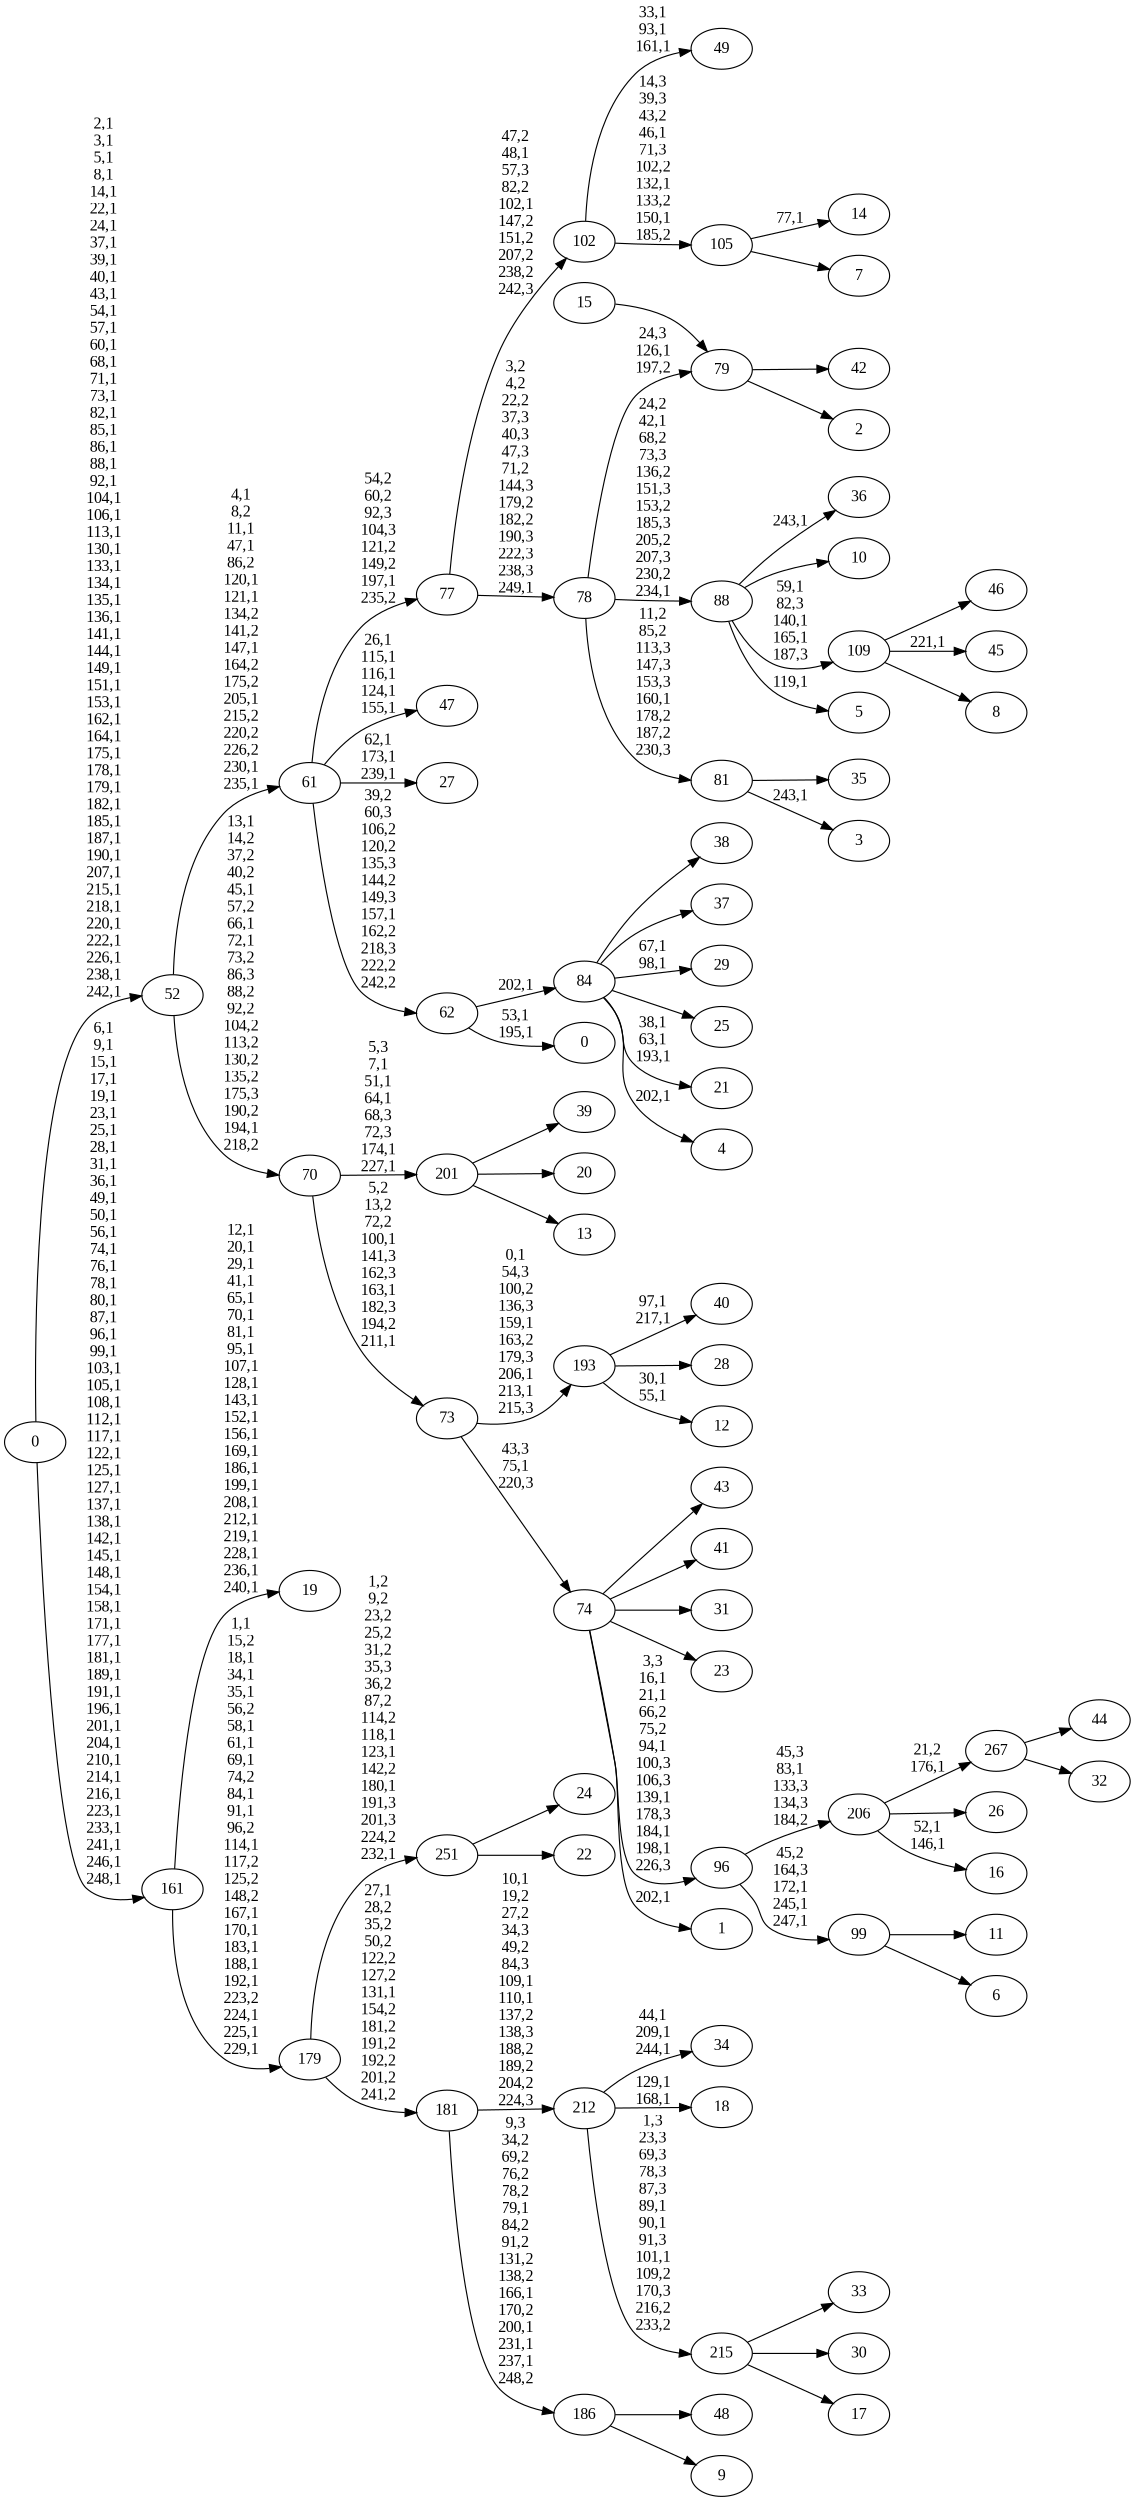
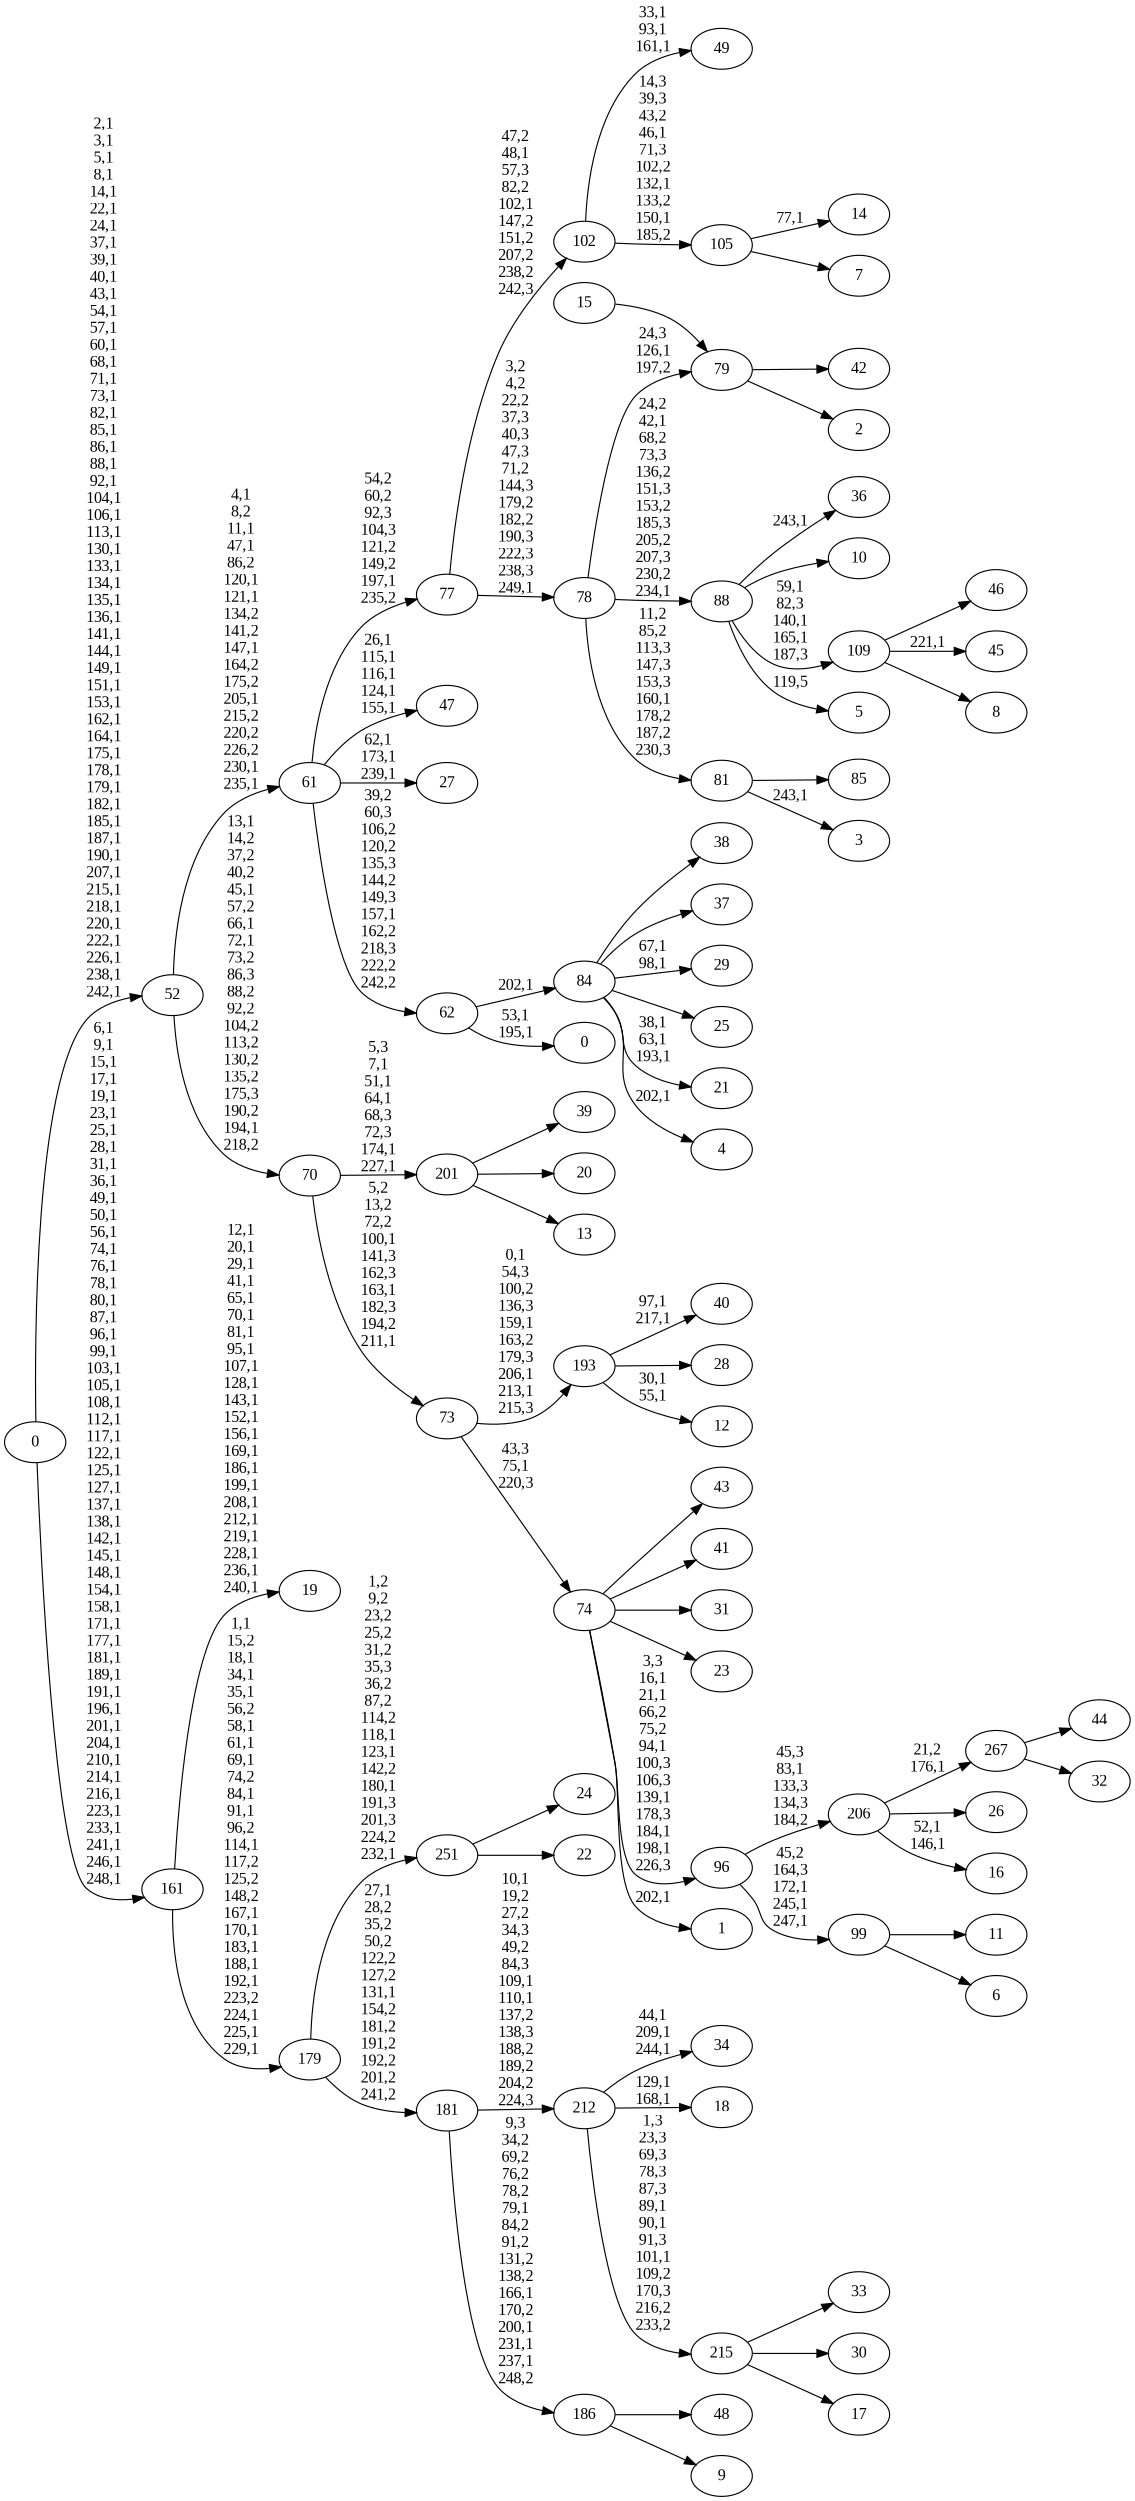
(790, 683) -> (790, 683)
(859, 780) -> (859, 780)
